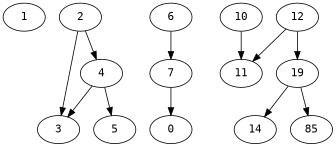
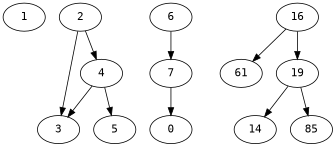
(241, 17) -> none
(297, 17) -> (297, 17)
(241, 73) -> (241, 73)
